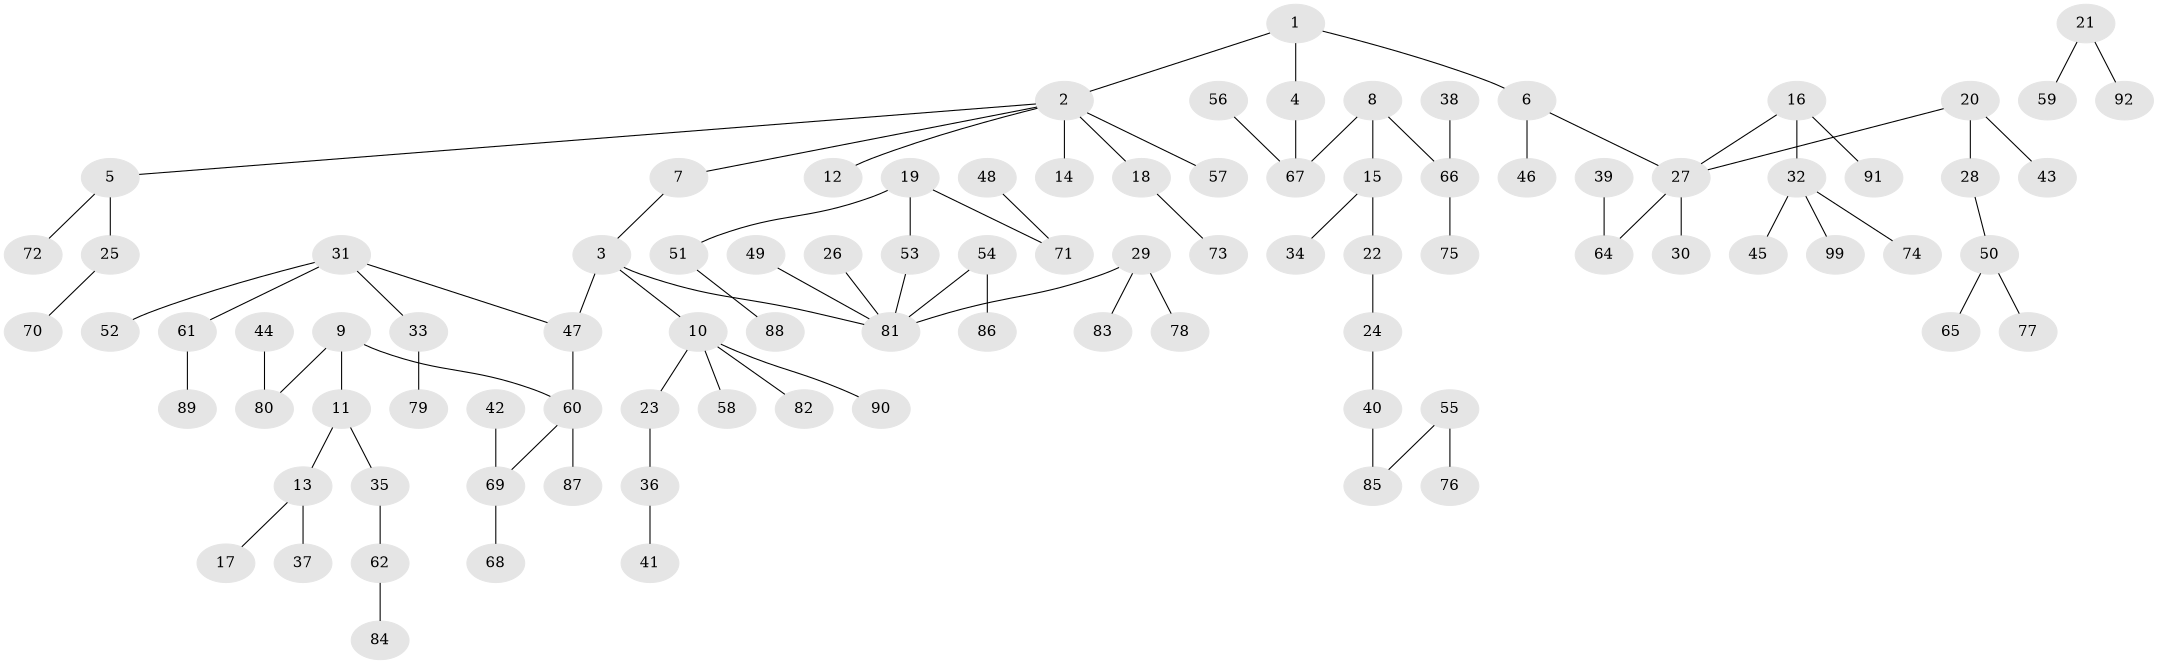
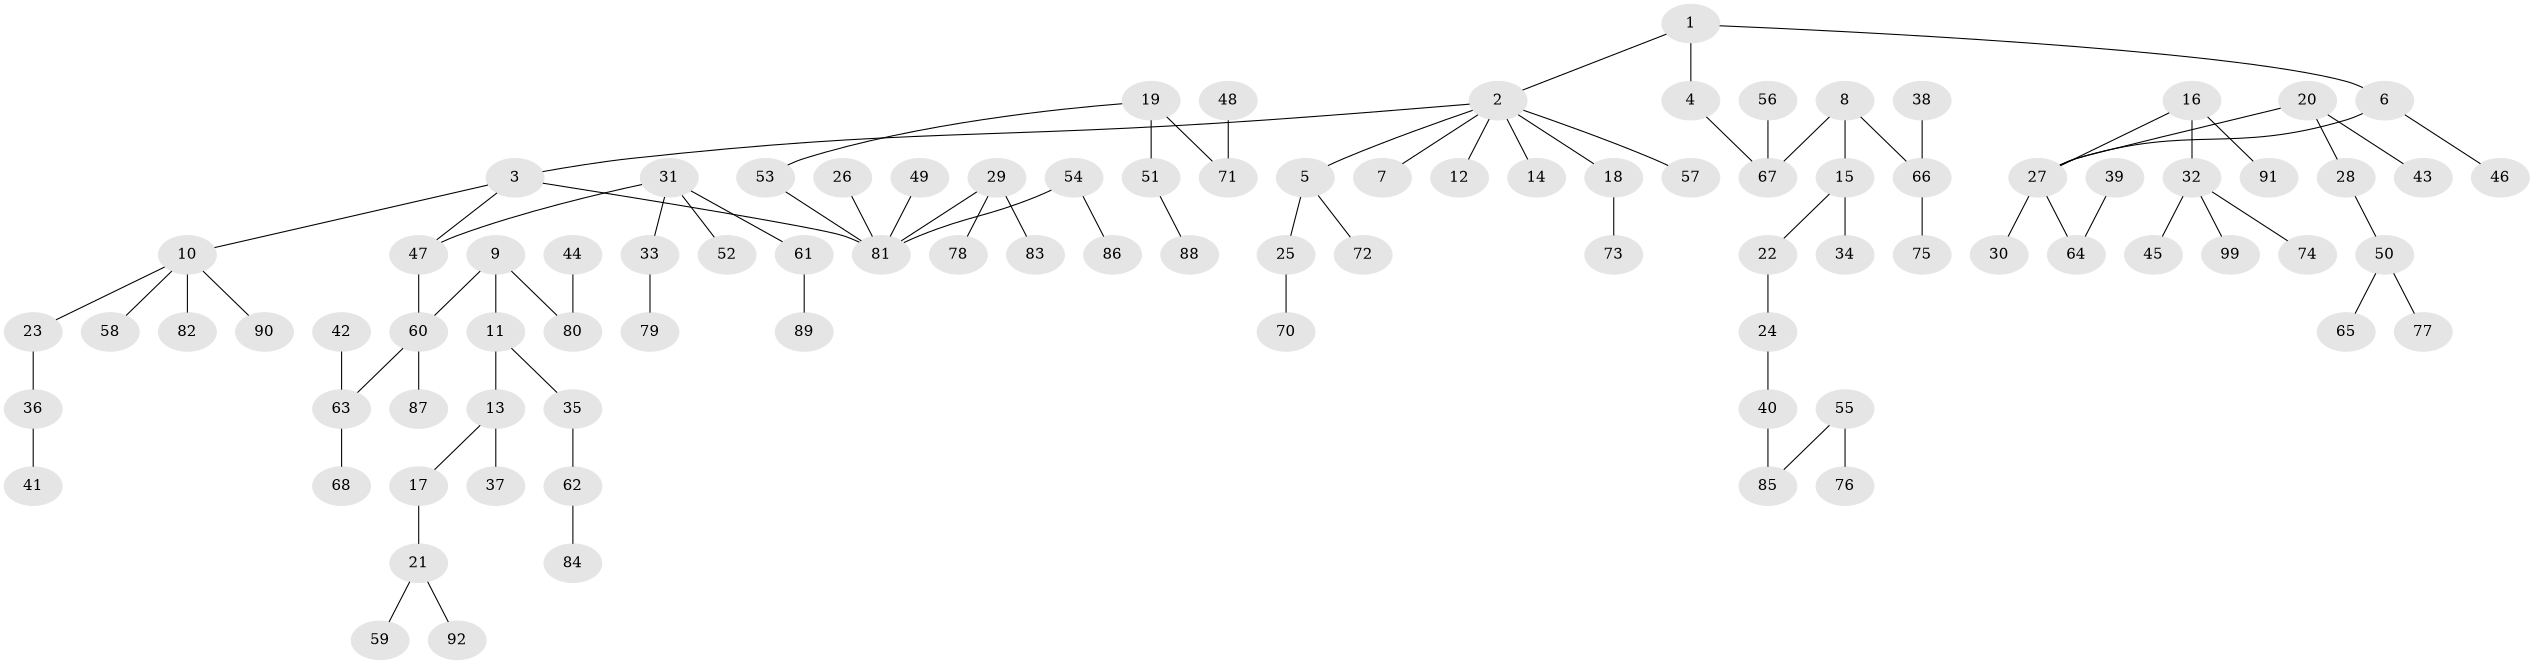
(640, 216) -> (1006, 133)
(496, 486) -> (342, 409)
none -> (419, 525)
